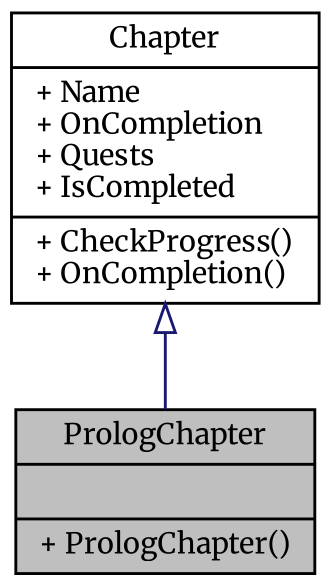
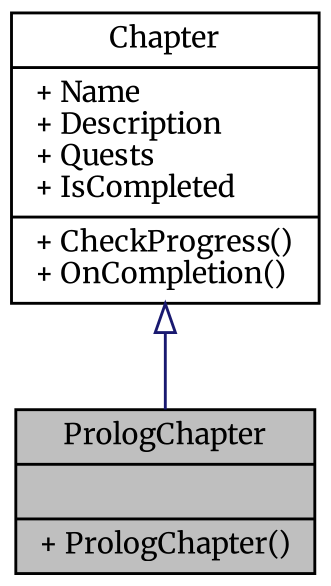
(150, 125) -> (129, 125)
